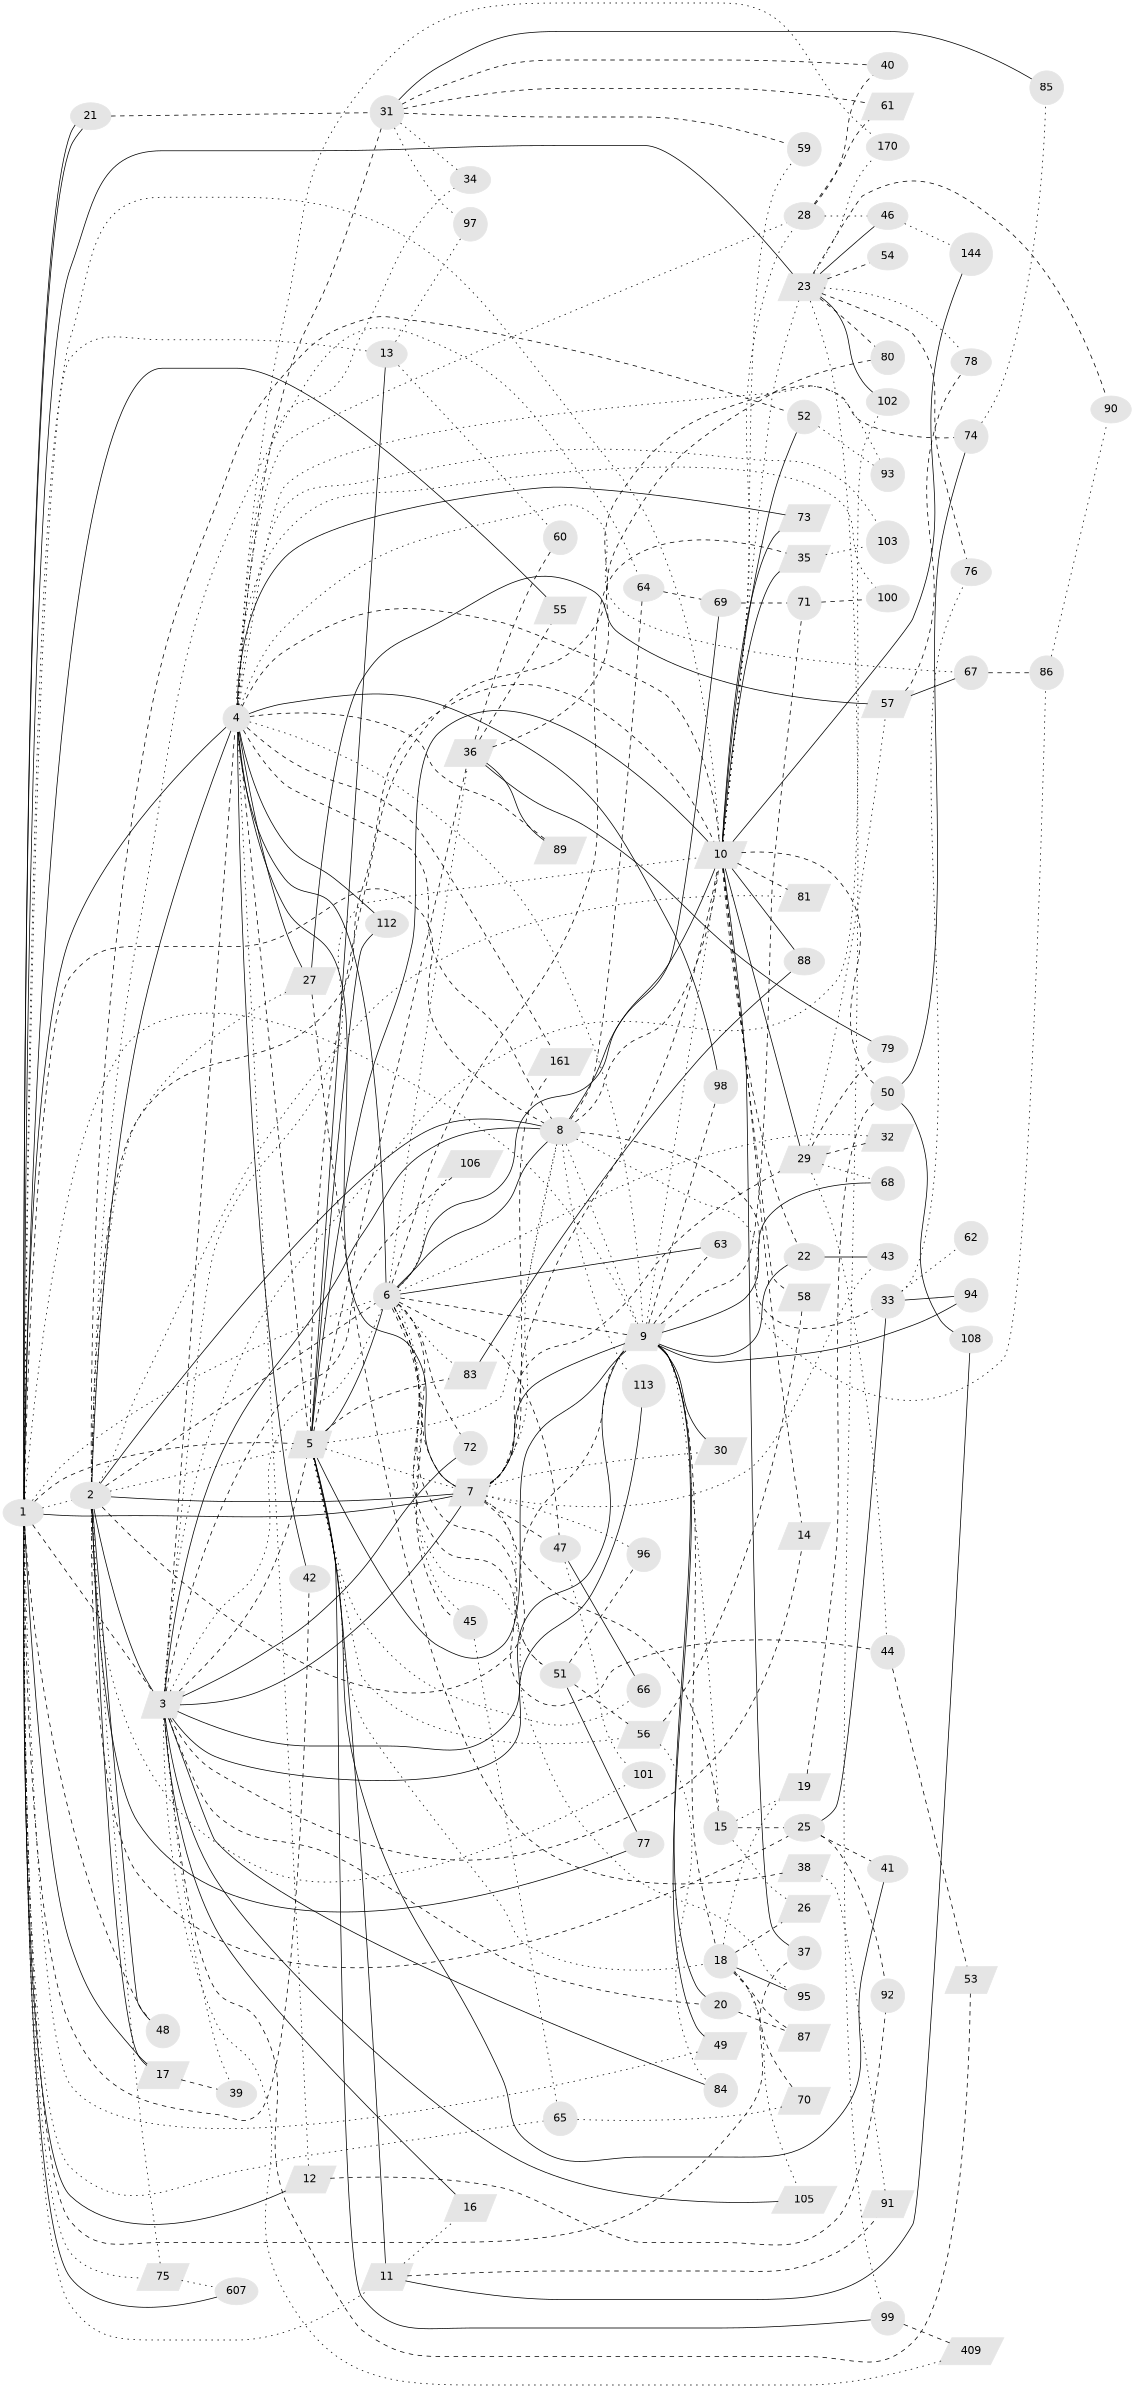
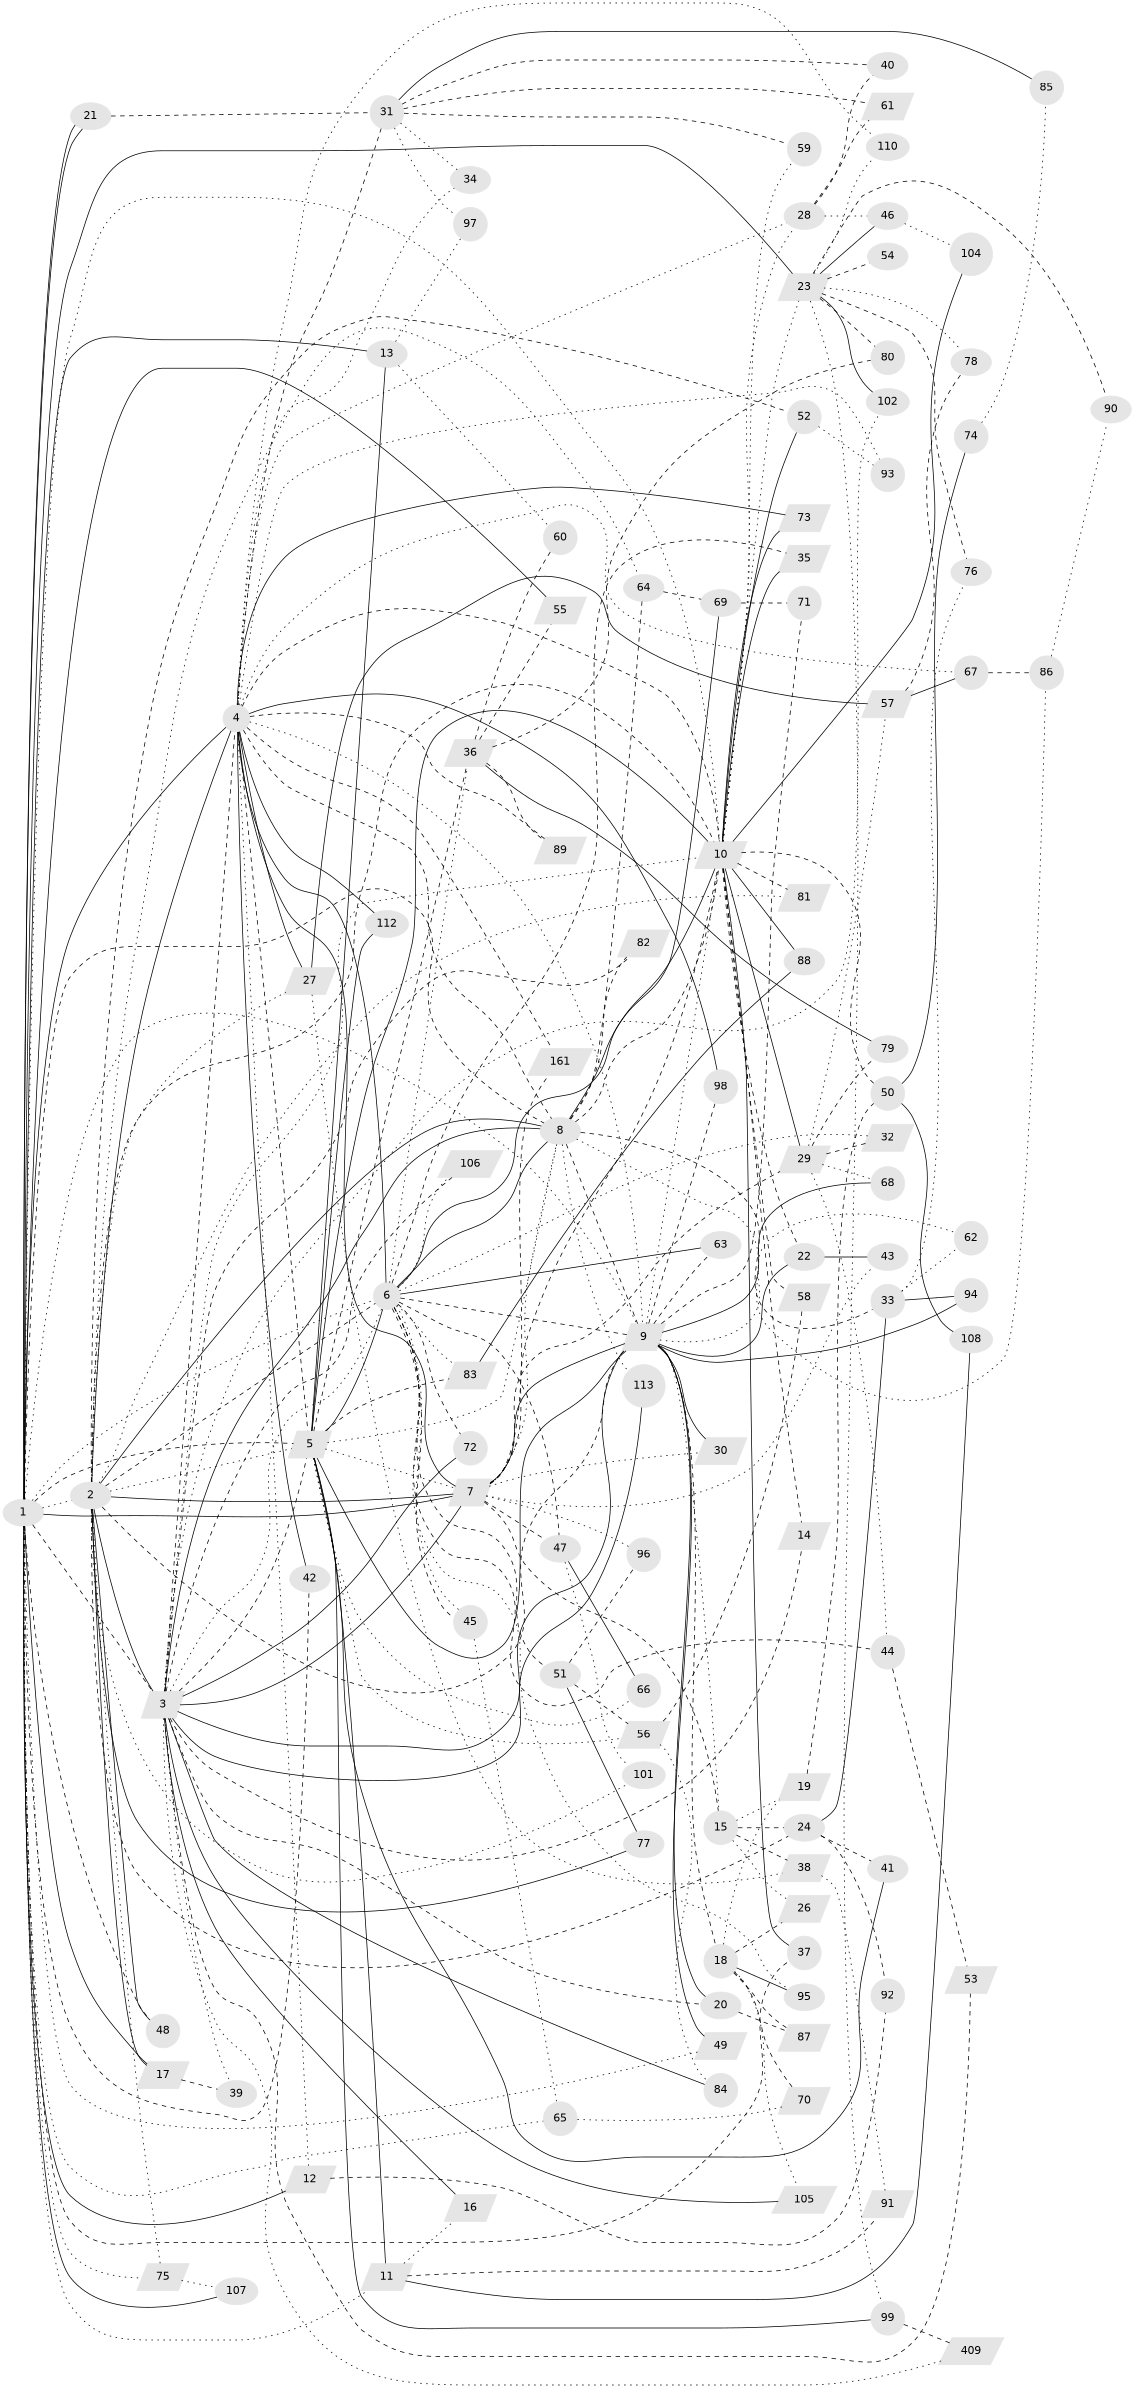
(888, 147) -> (888, 147)
(971, 254) -> (971, 254)
(888, 542) -> none
(888, 598) -> none
(407, 754) -> none
(37, 776) -> (37, 776)
(515, 802) -> (515, 802)
none -> (644, 944)
(602, 1234) -> (602, 1234)
none -> (774, 1236)
(423, 1397) -> none
(406, 1559) -> (406, 1559)
(515, 1583) -> none
(418, 1799) -> none
(804, 1828) -> (804, 1828)
none -> (758, 1846)
(236, 2291) -> (236, 2291)
